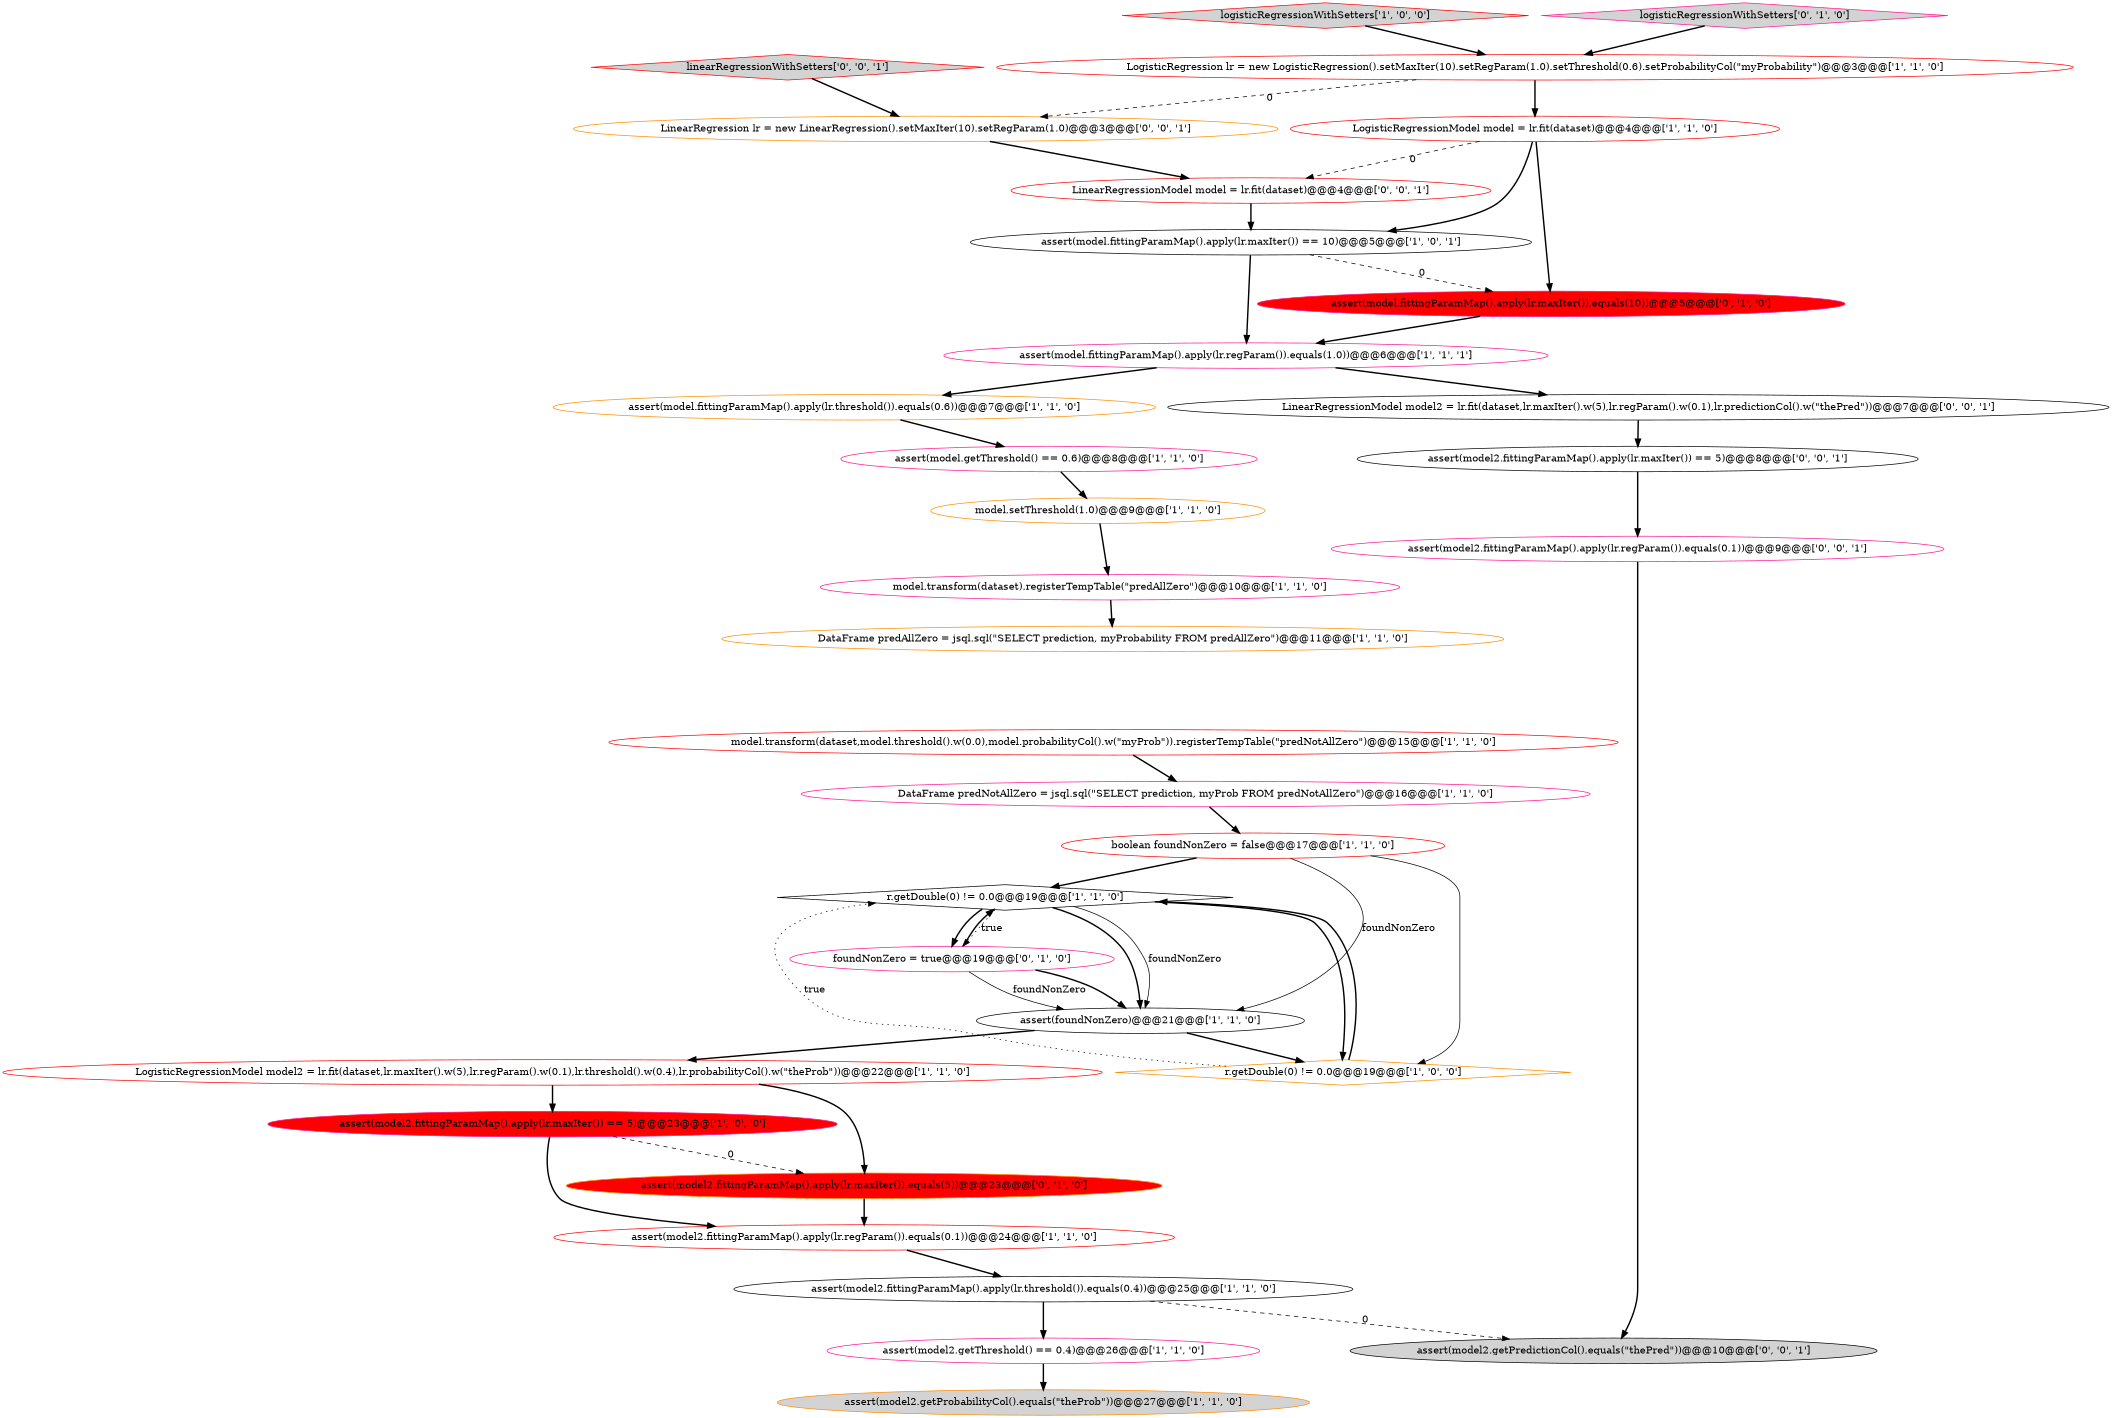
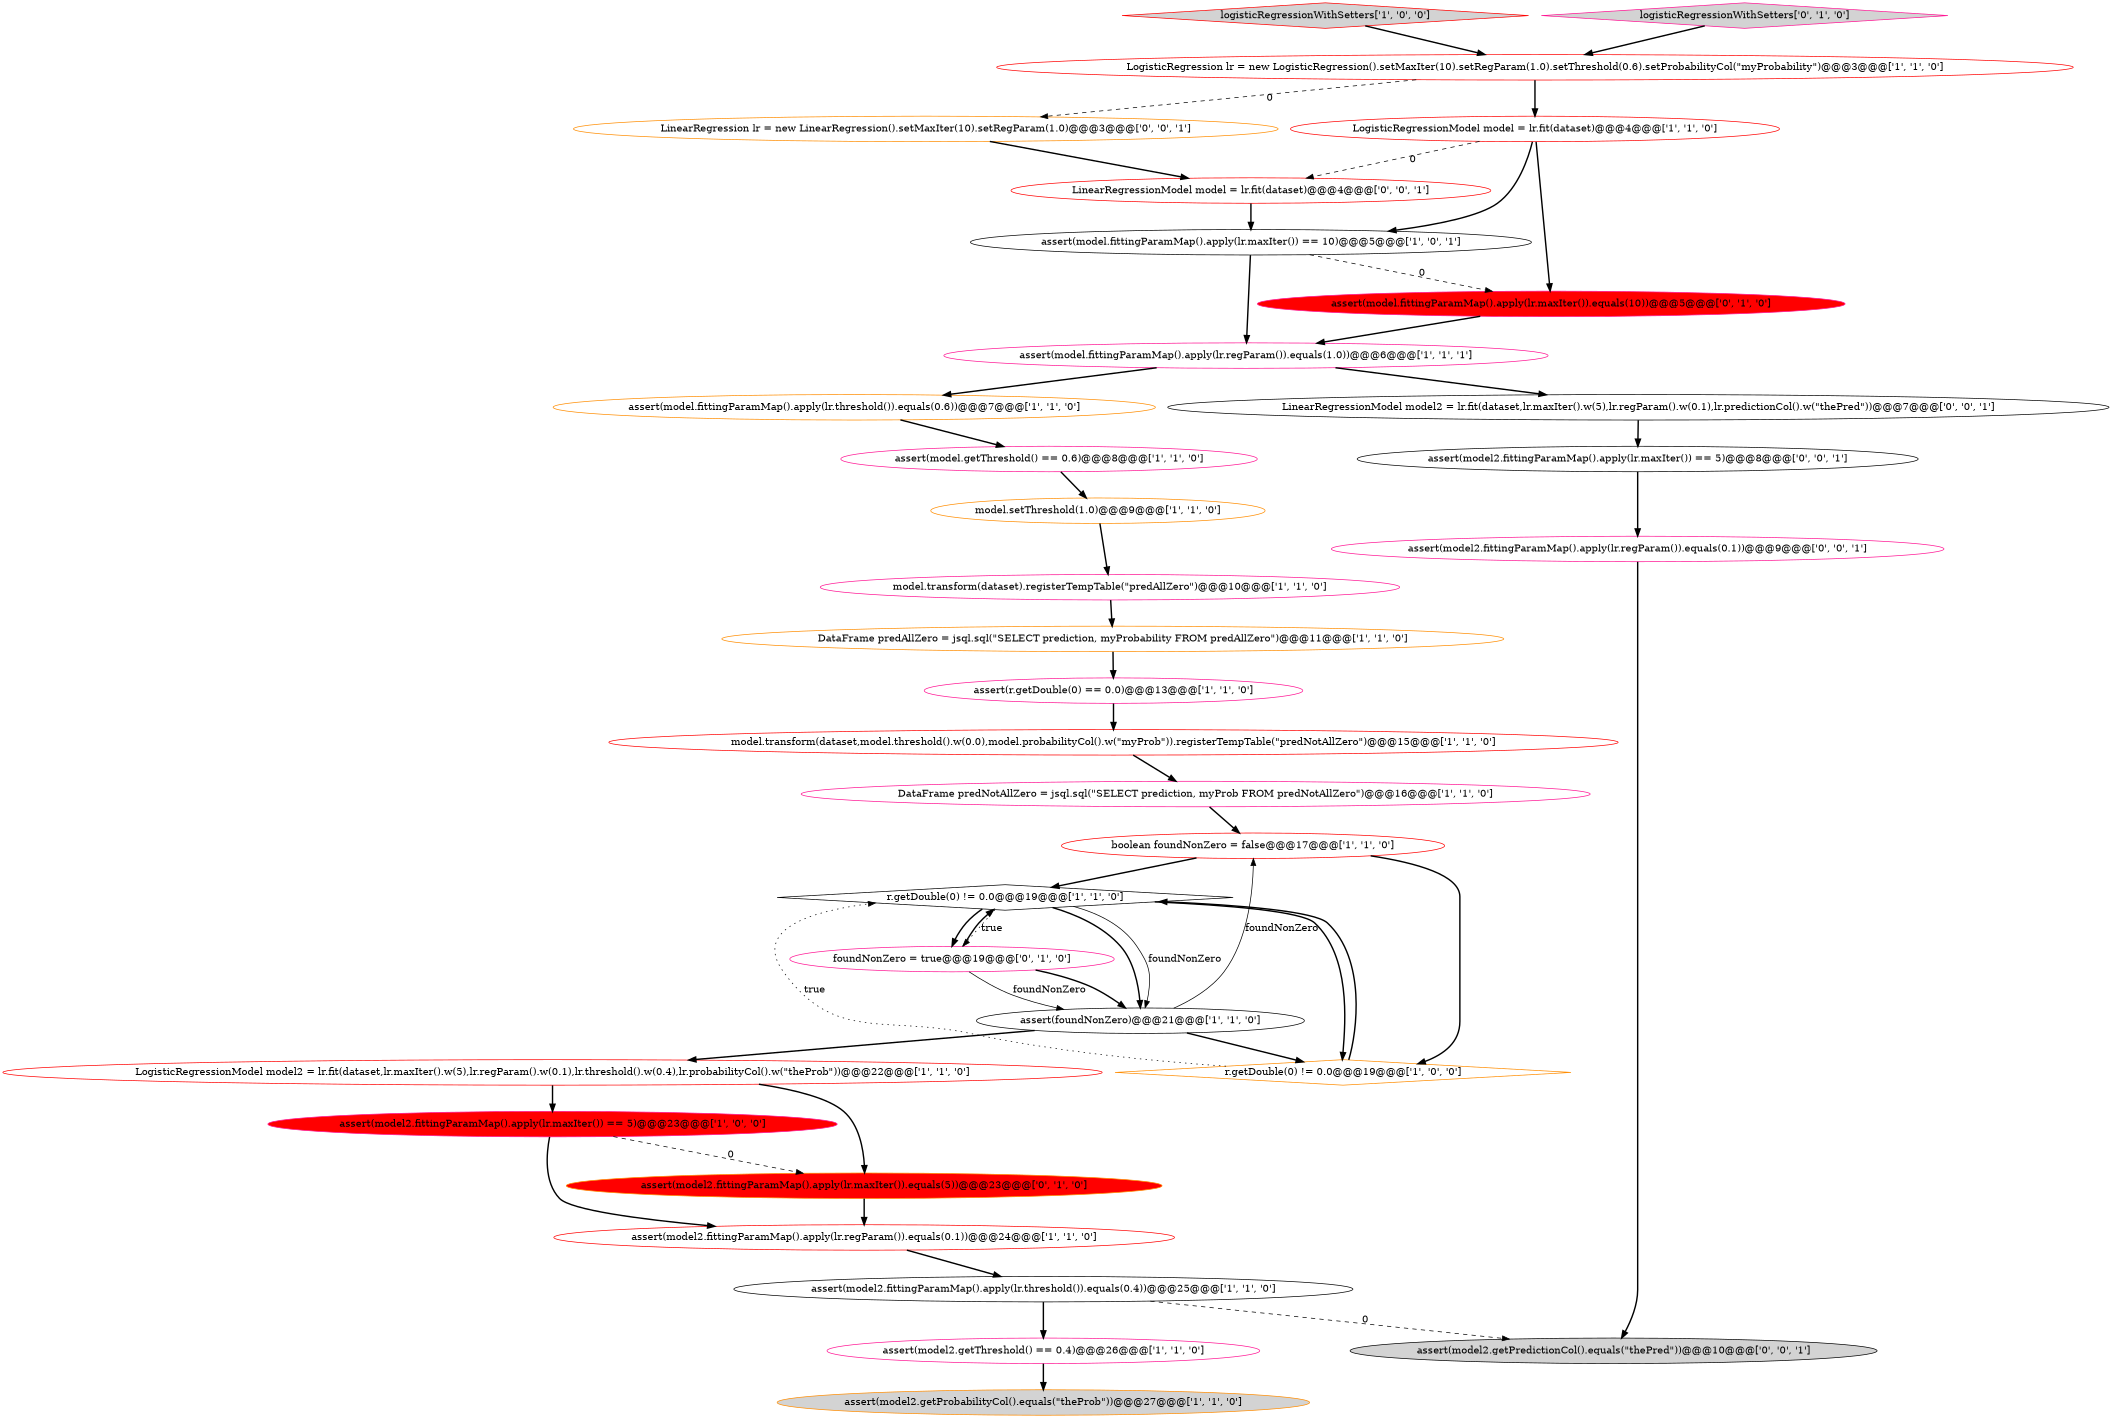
(788, 67) -> none
none -> (1114, 691)
(1460, 936) -> (1460, 936)
(1352, 945) -> (1236, 951)
